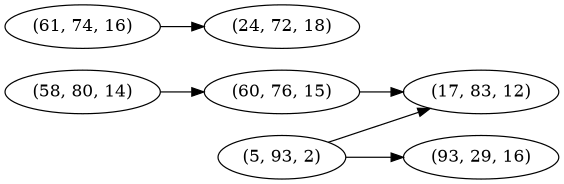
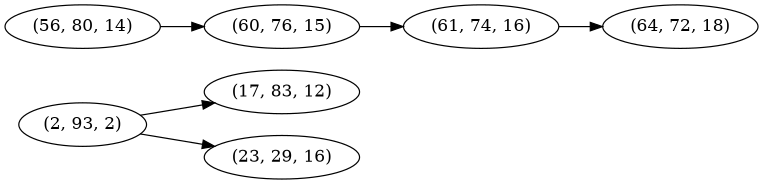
(282, 27) -> (680, 27)
(83, 92) -> (83, 27)
(375, 92) -> (375, 27)
(282, 157) -> (83, 125)
(481, 157) -> (282, 157)
